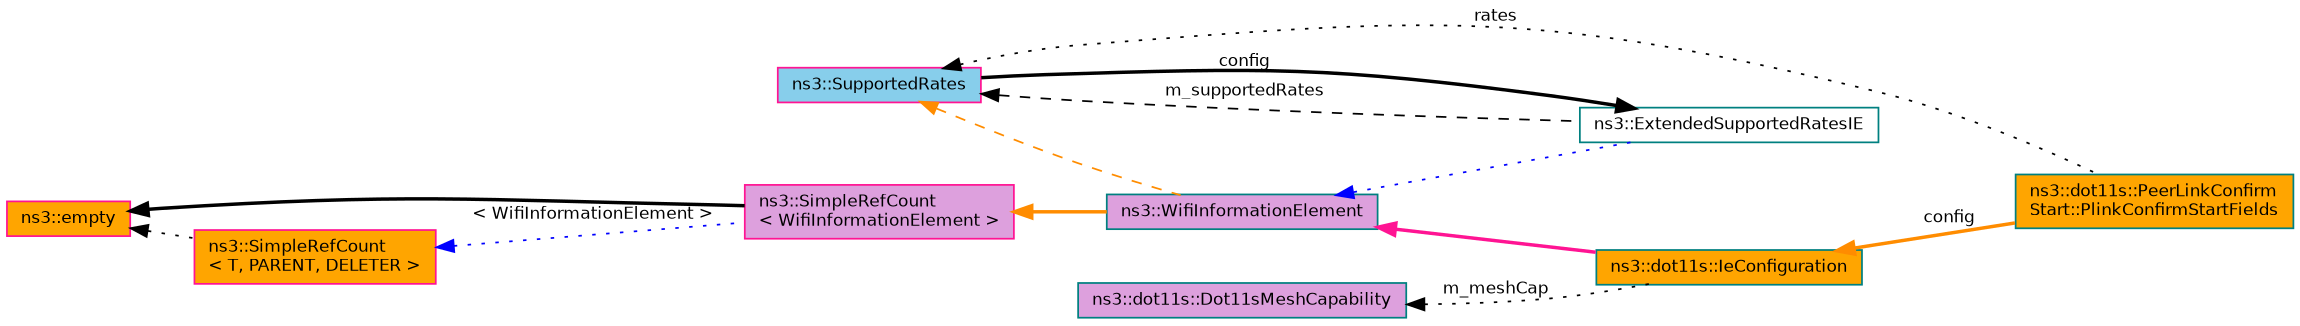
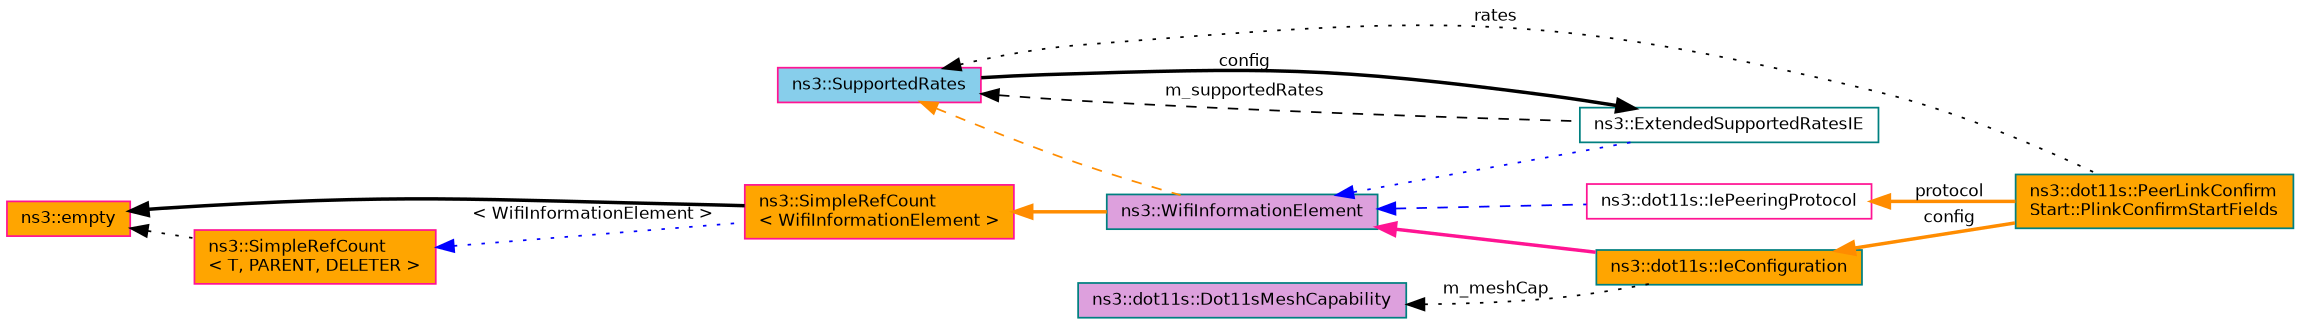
none -> (1729, 201)
(879, 212) -> (879, 212)
